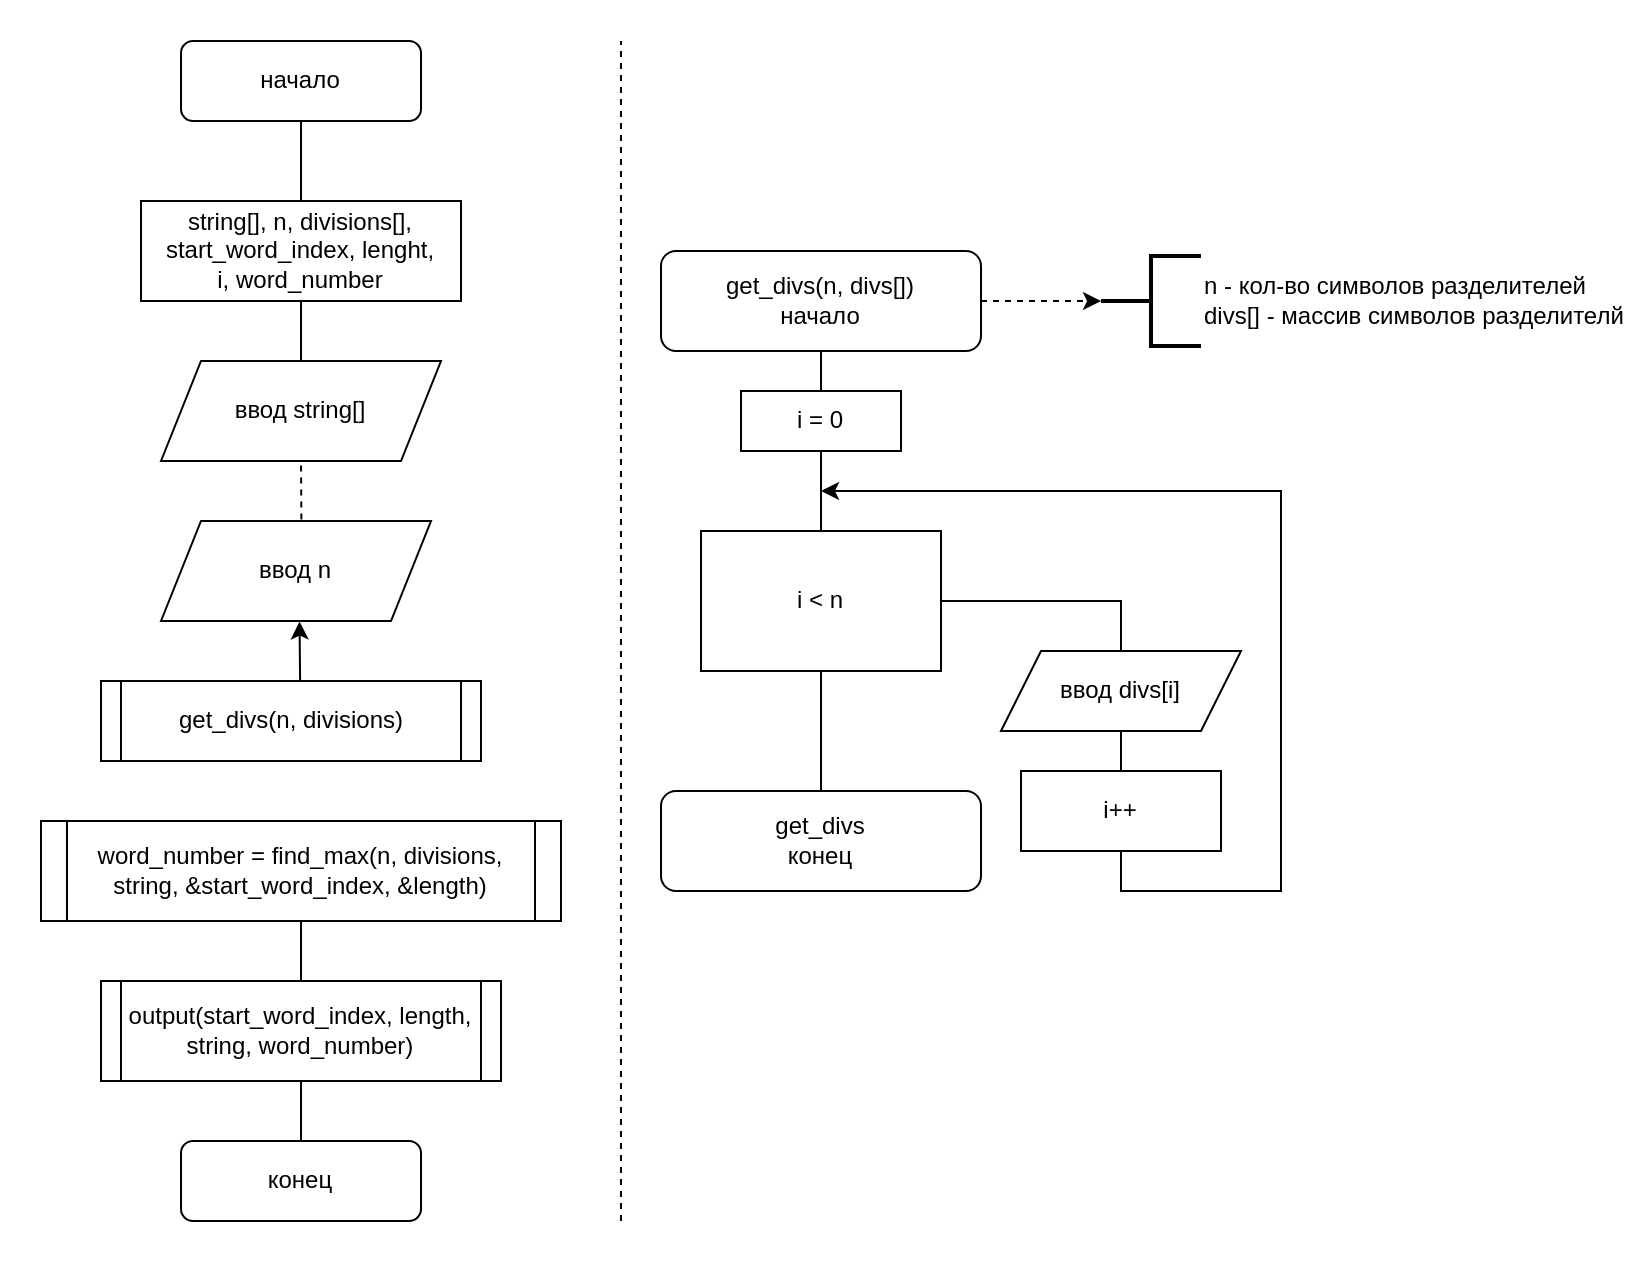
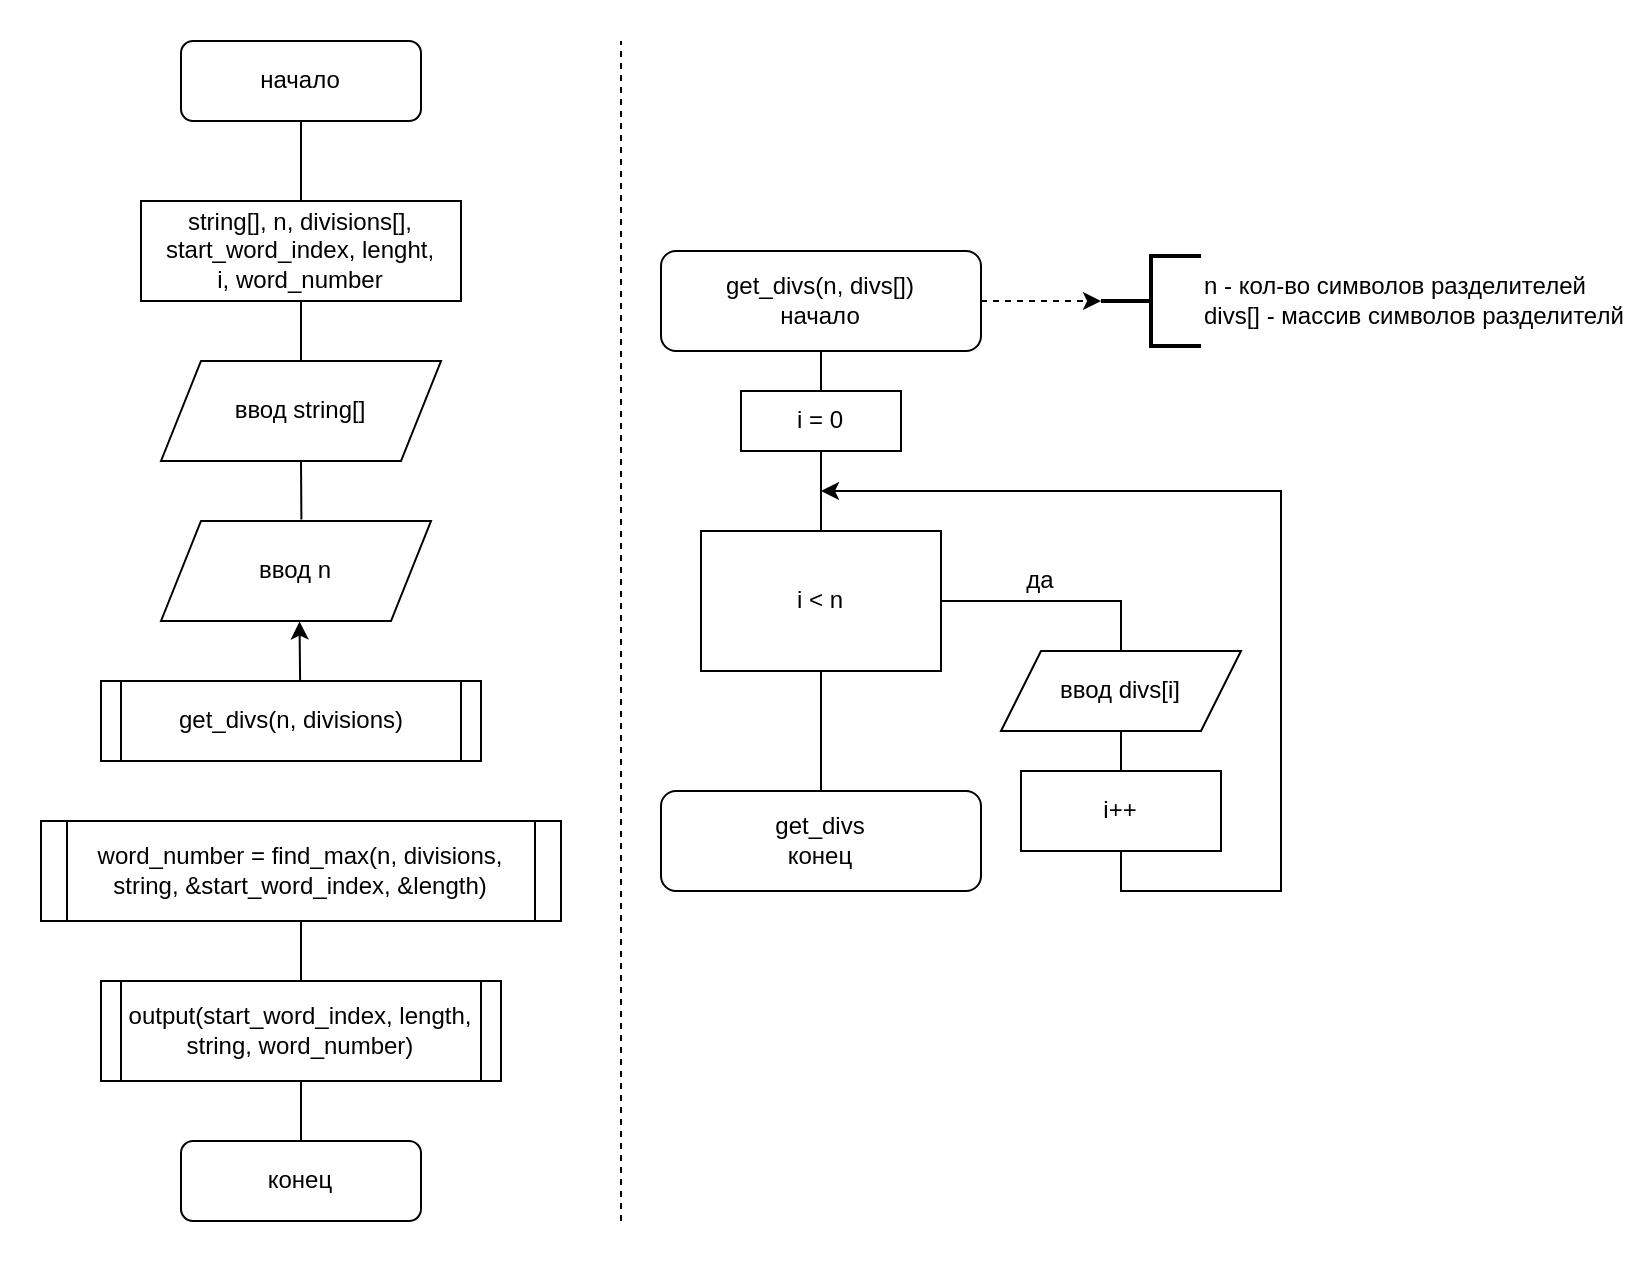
(301, 488) -> (301, 488)
none -> (1041, 581)
